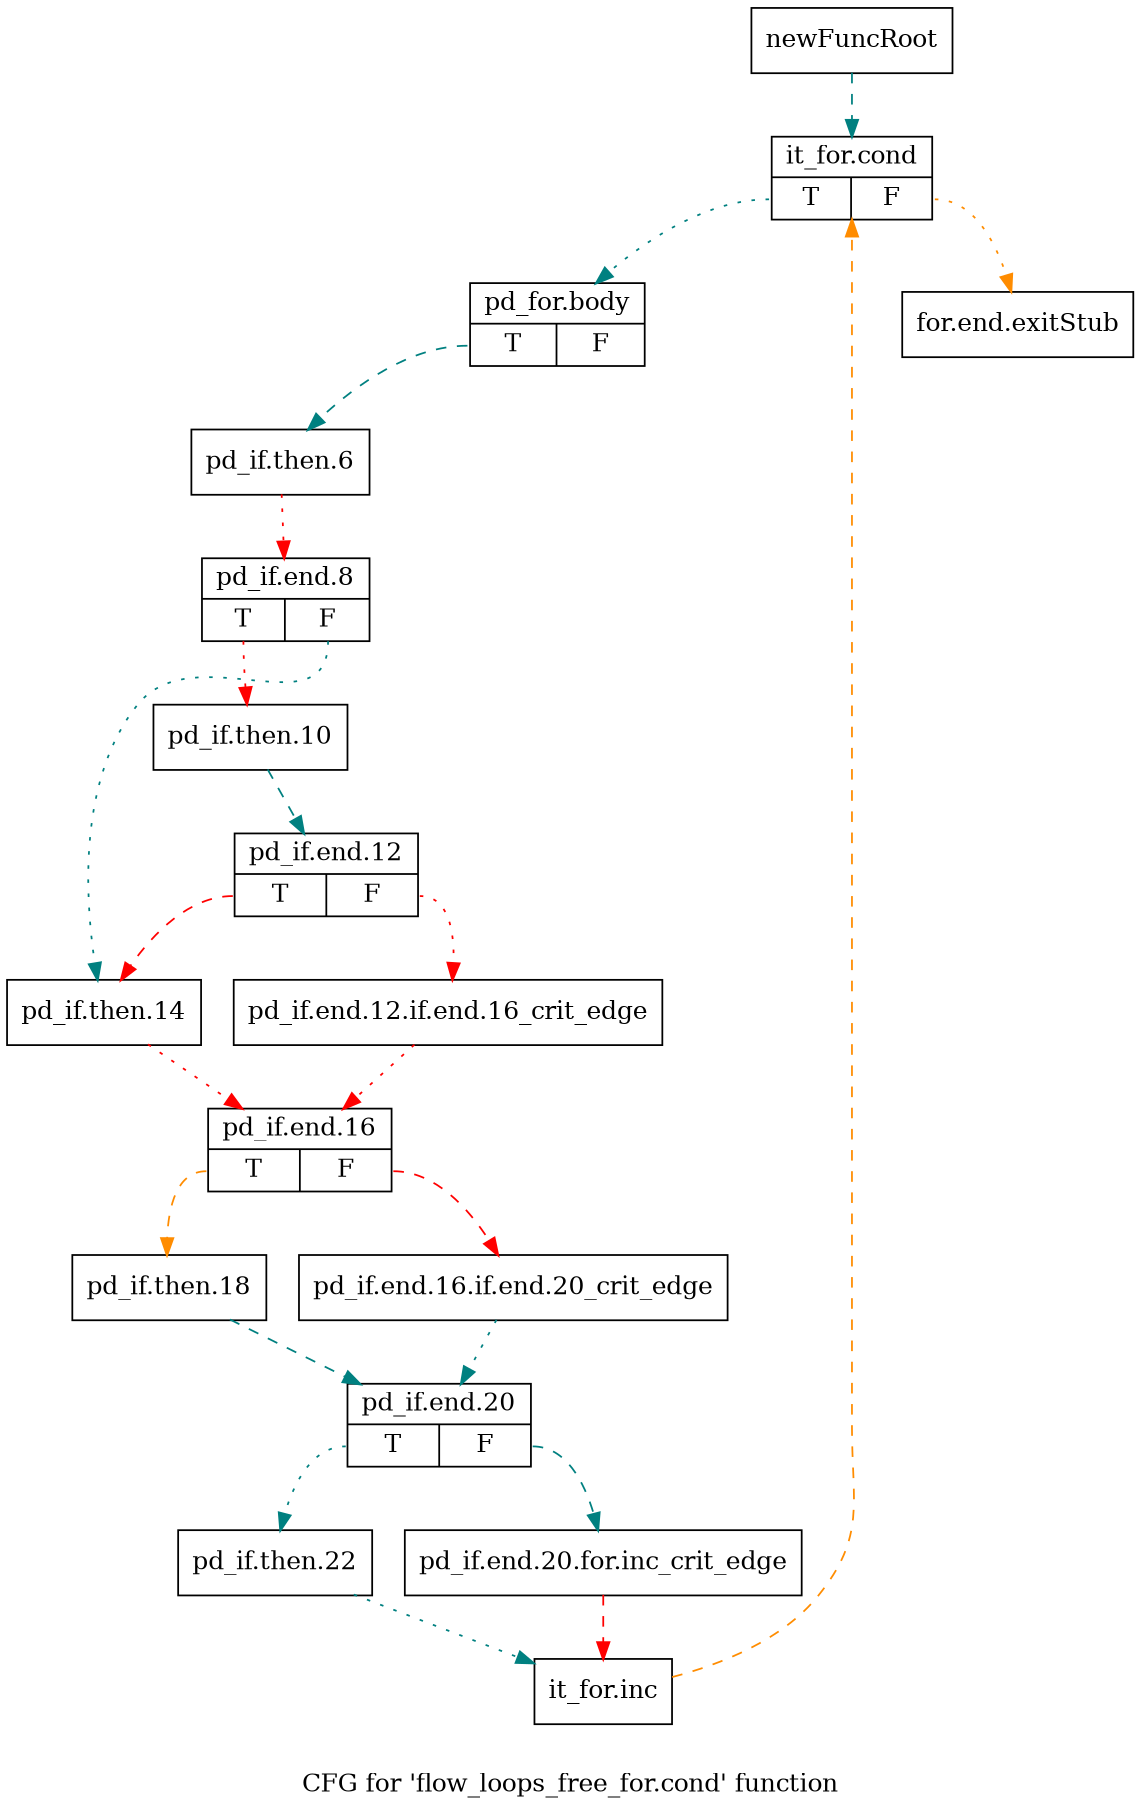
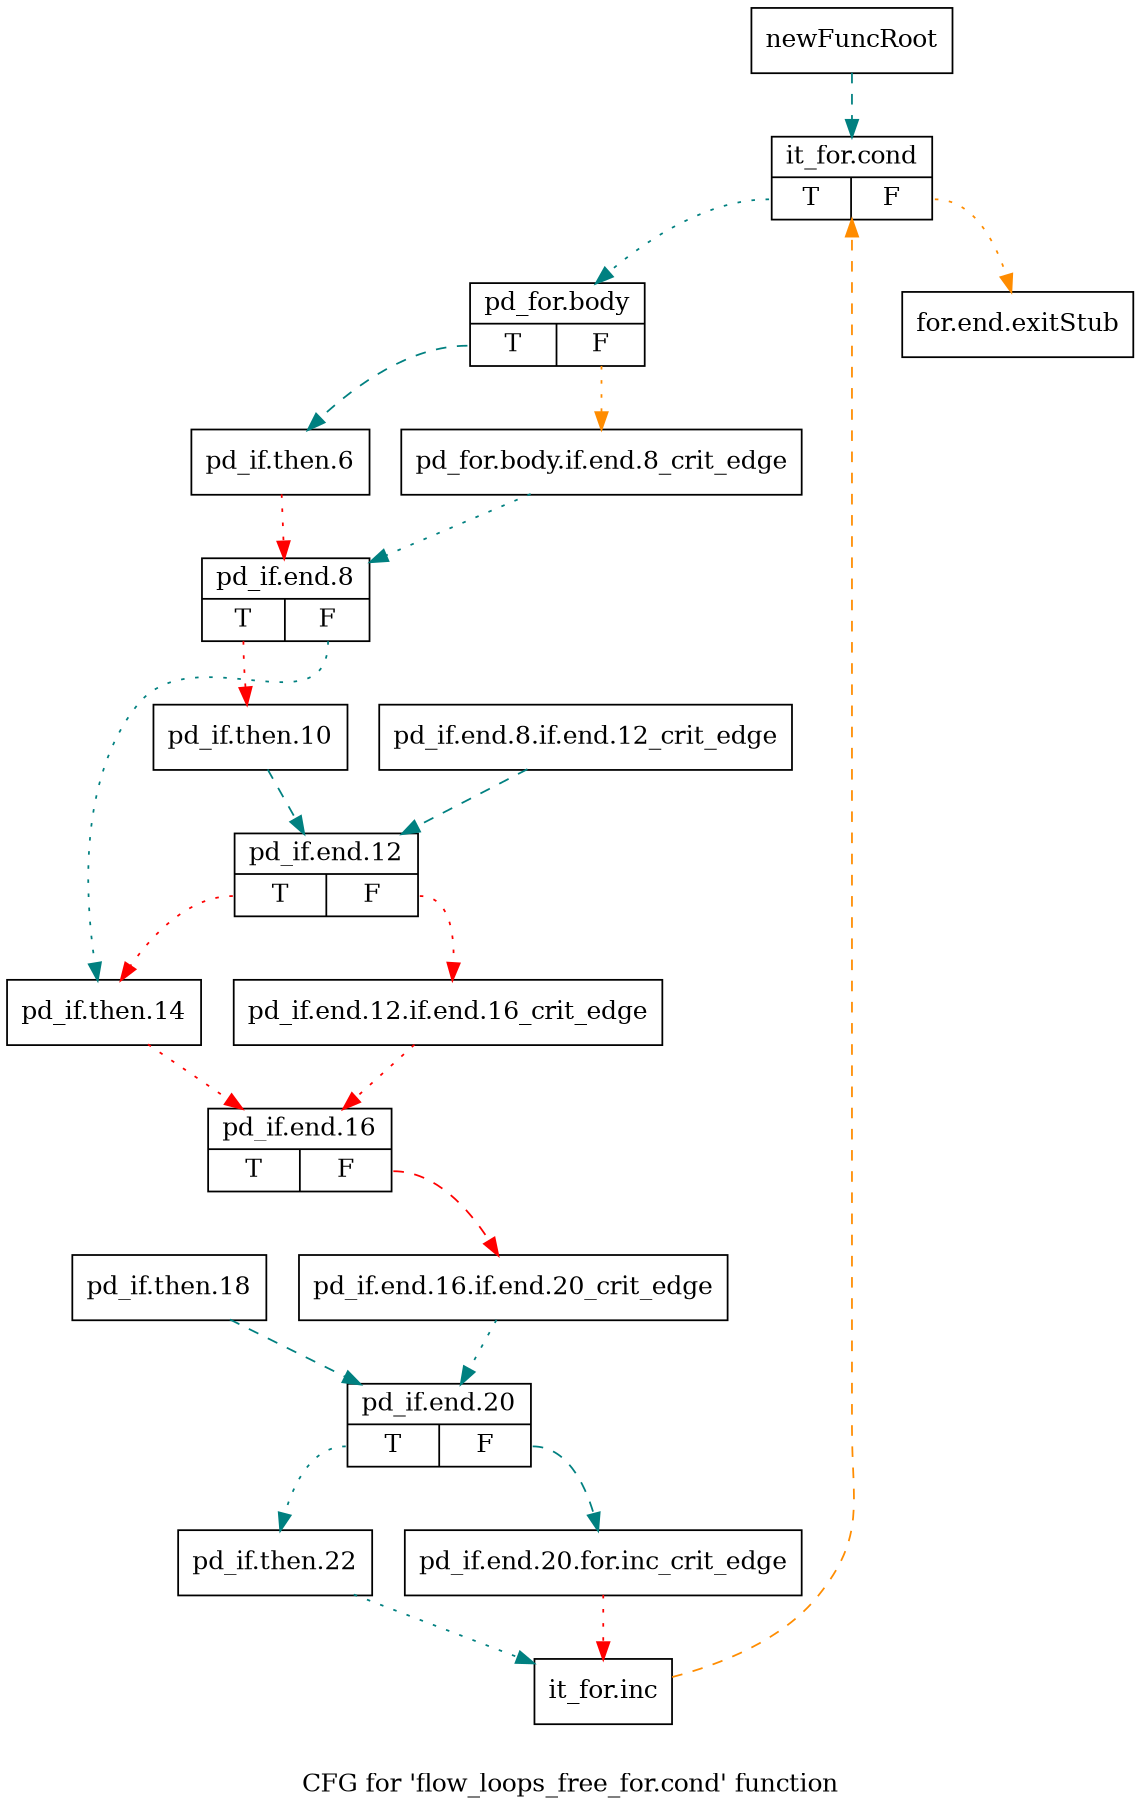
none -> (601, 462)
none -> (586, 737)
(174, 919) -> (174, 919)
(175, 1196) -> none
(603, 1618) -> (603, 1618)
